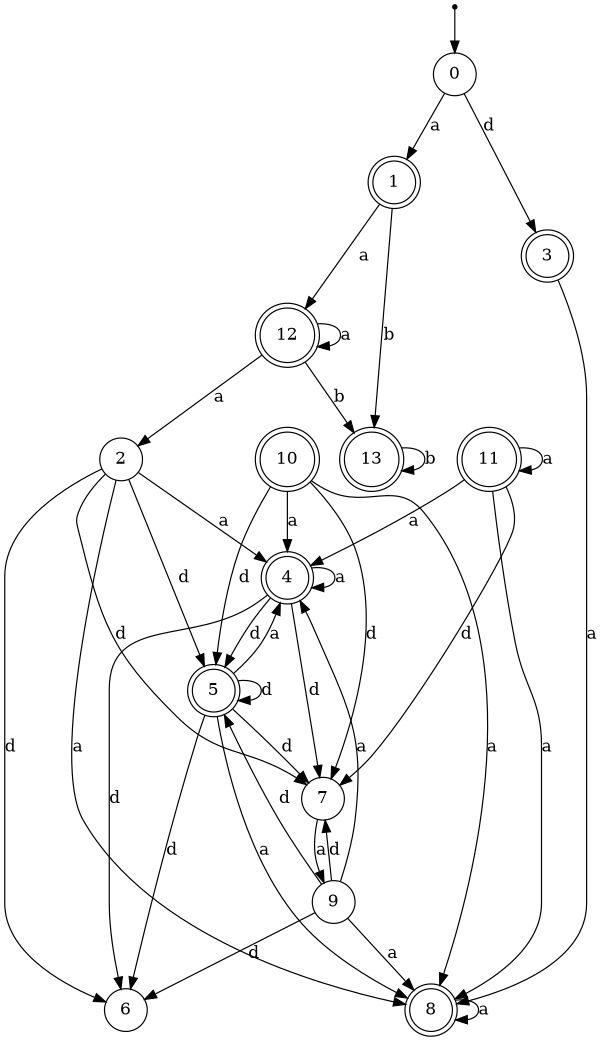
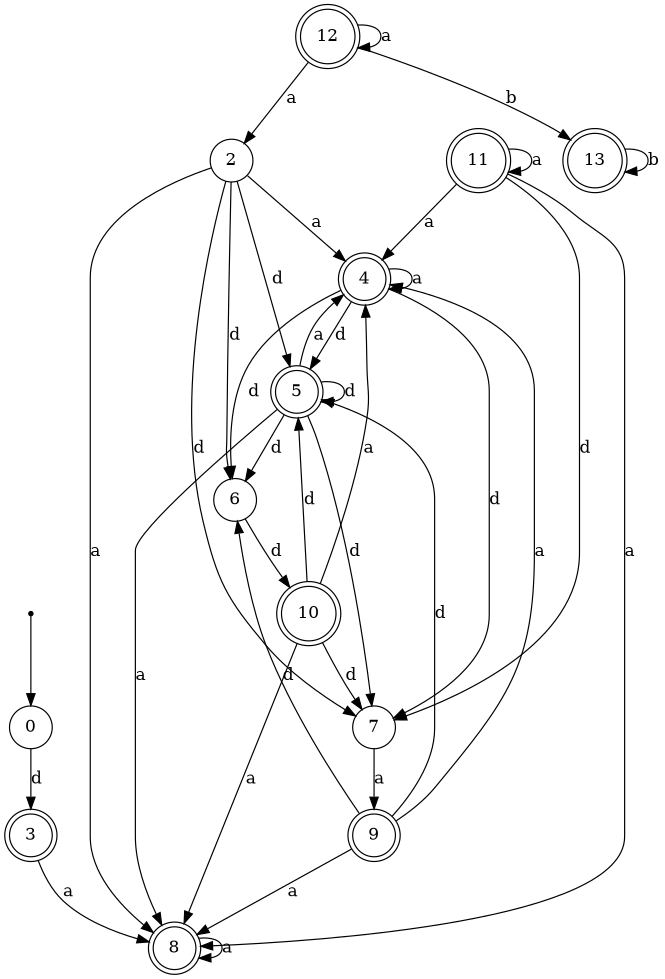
(394, 182) -> none
none -> (263, 549)
(329, 856) -> none
(334, 902) -> (374, 835)
